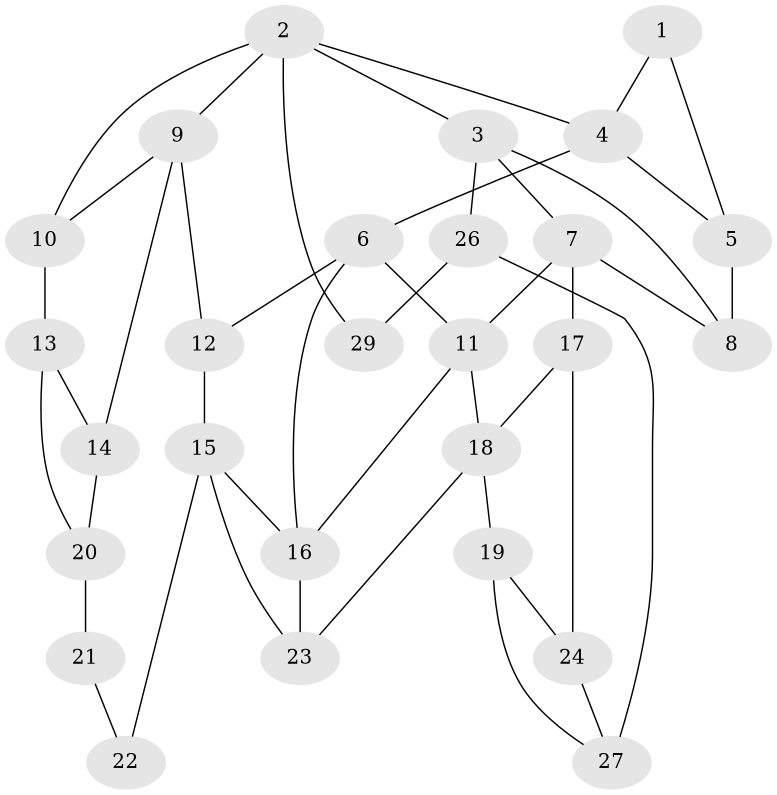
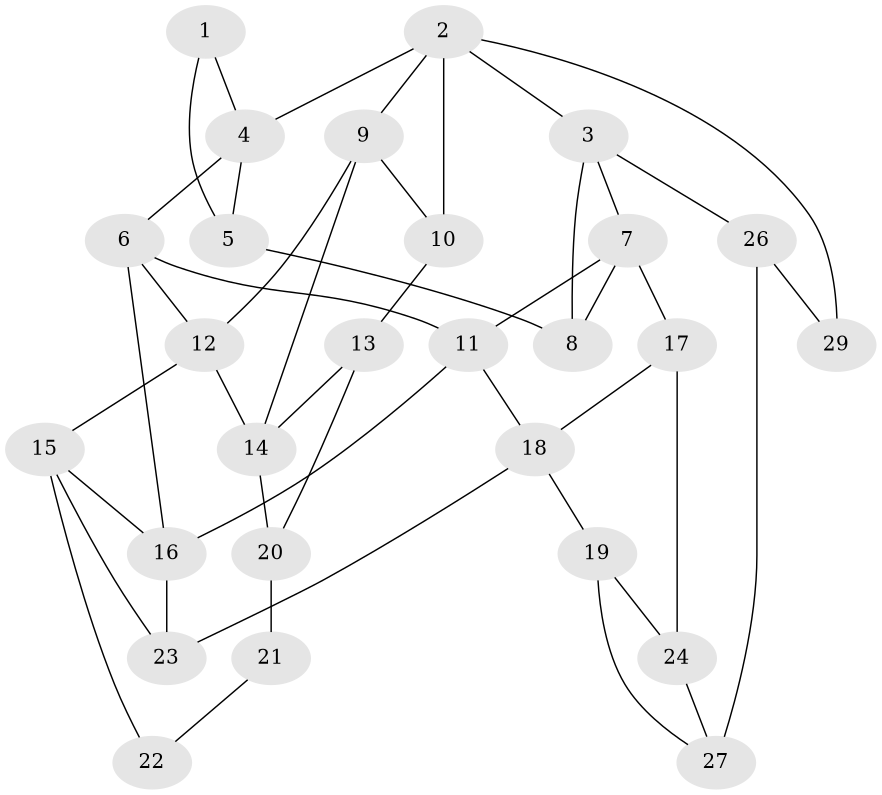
none -> (231, 397)
